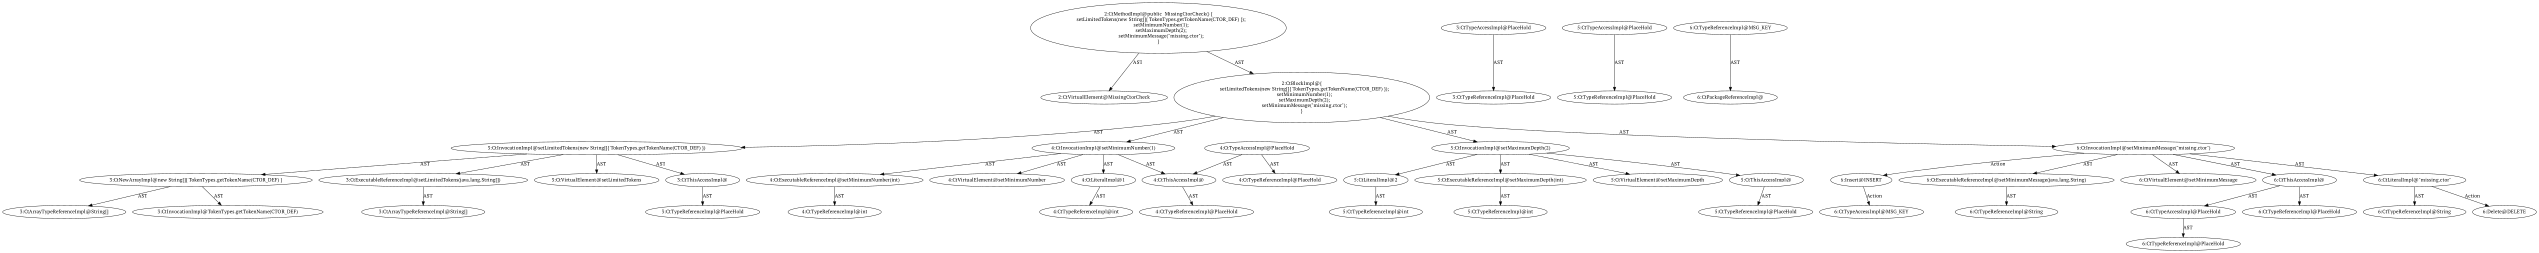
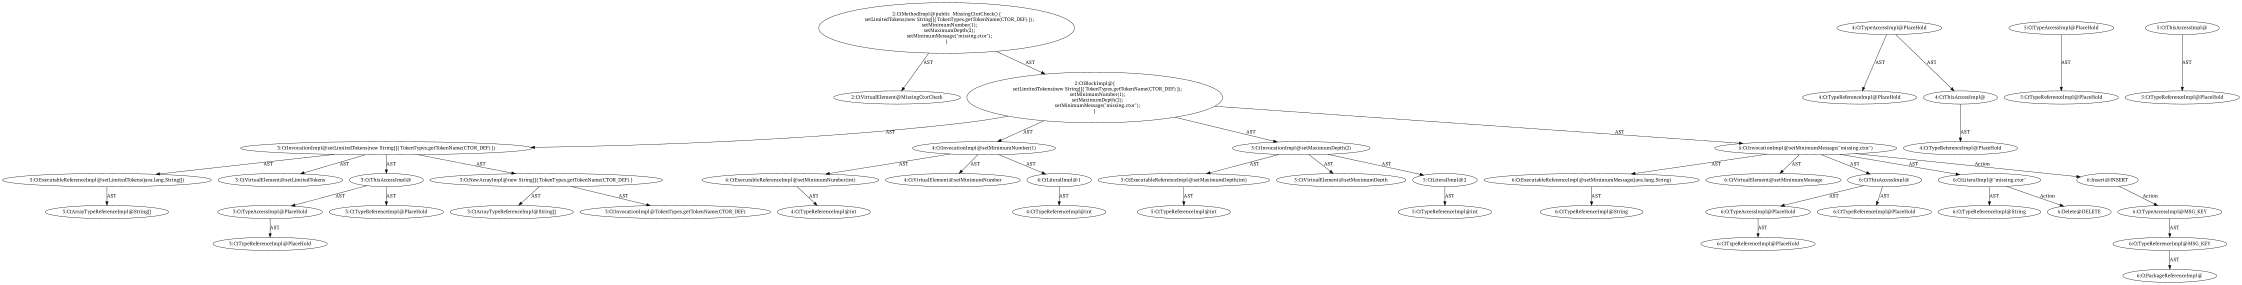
(1642, 163) -> none
(1140, 164) -> none
none -> (331, 195)
none -> (2170, 226)
